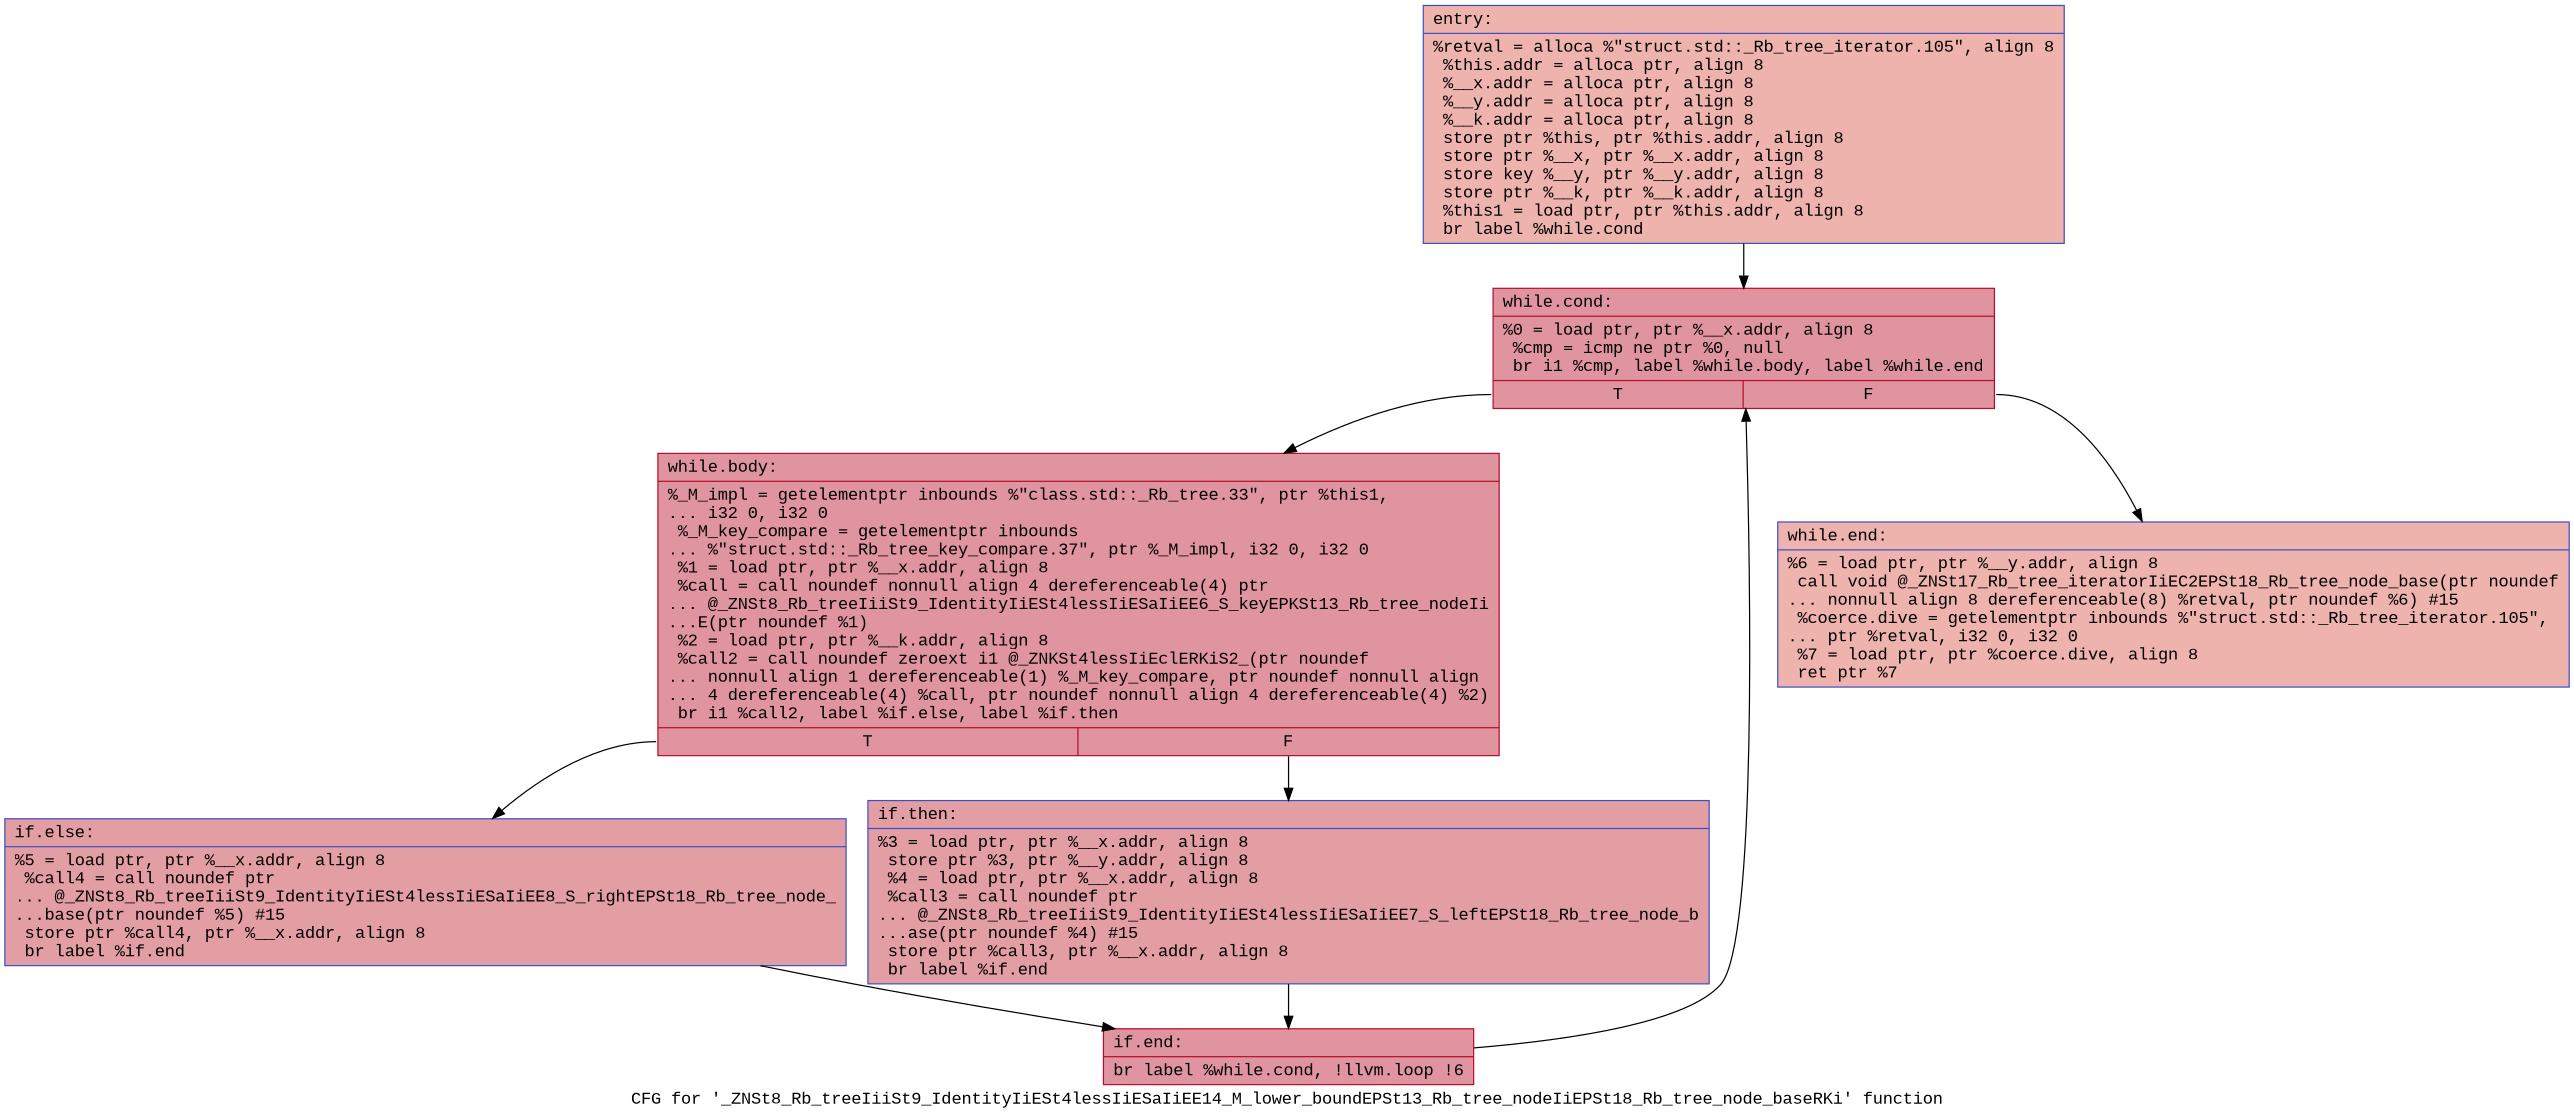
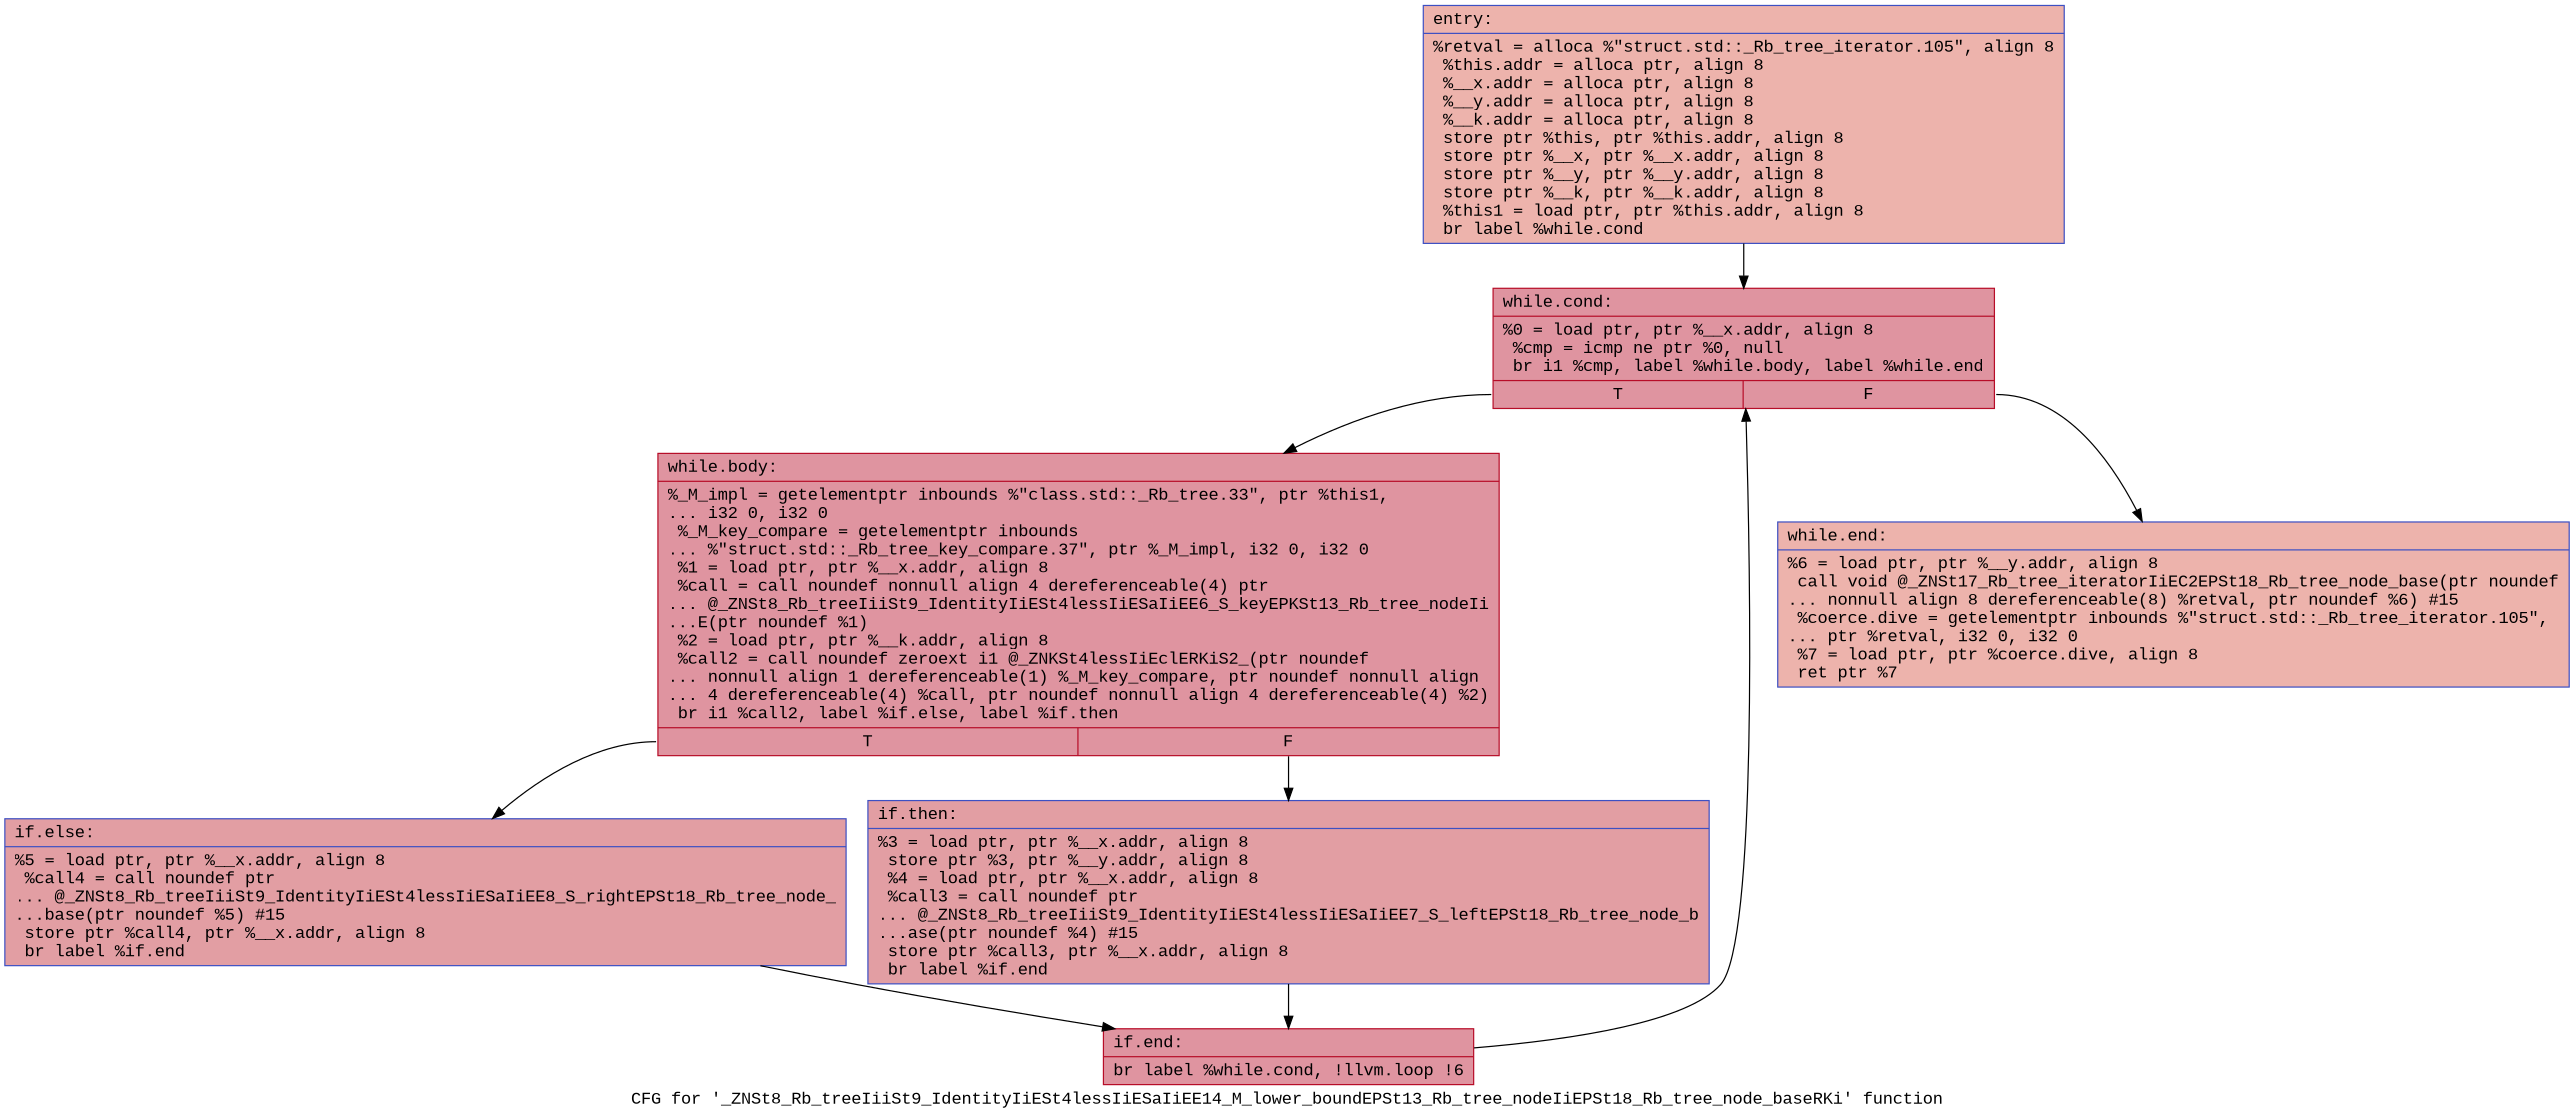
(1628, 174) -> (1628, 174)
